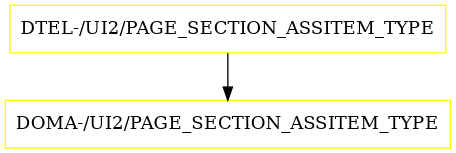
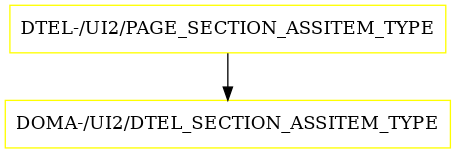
(228, 124) -> (228, 124)
